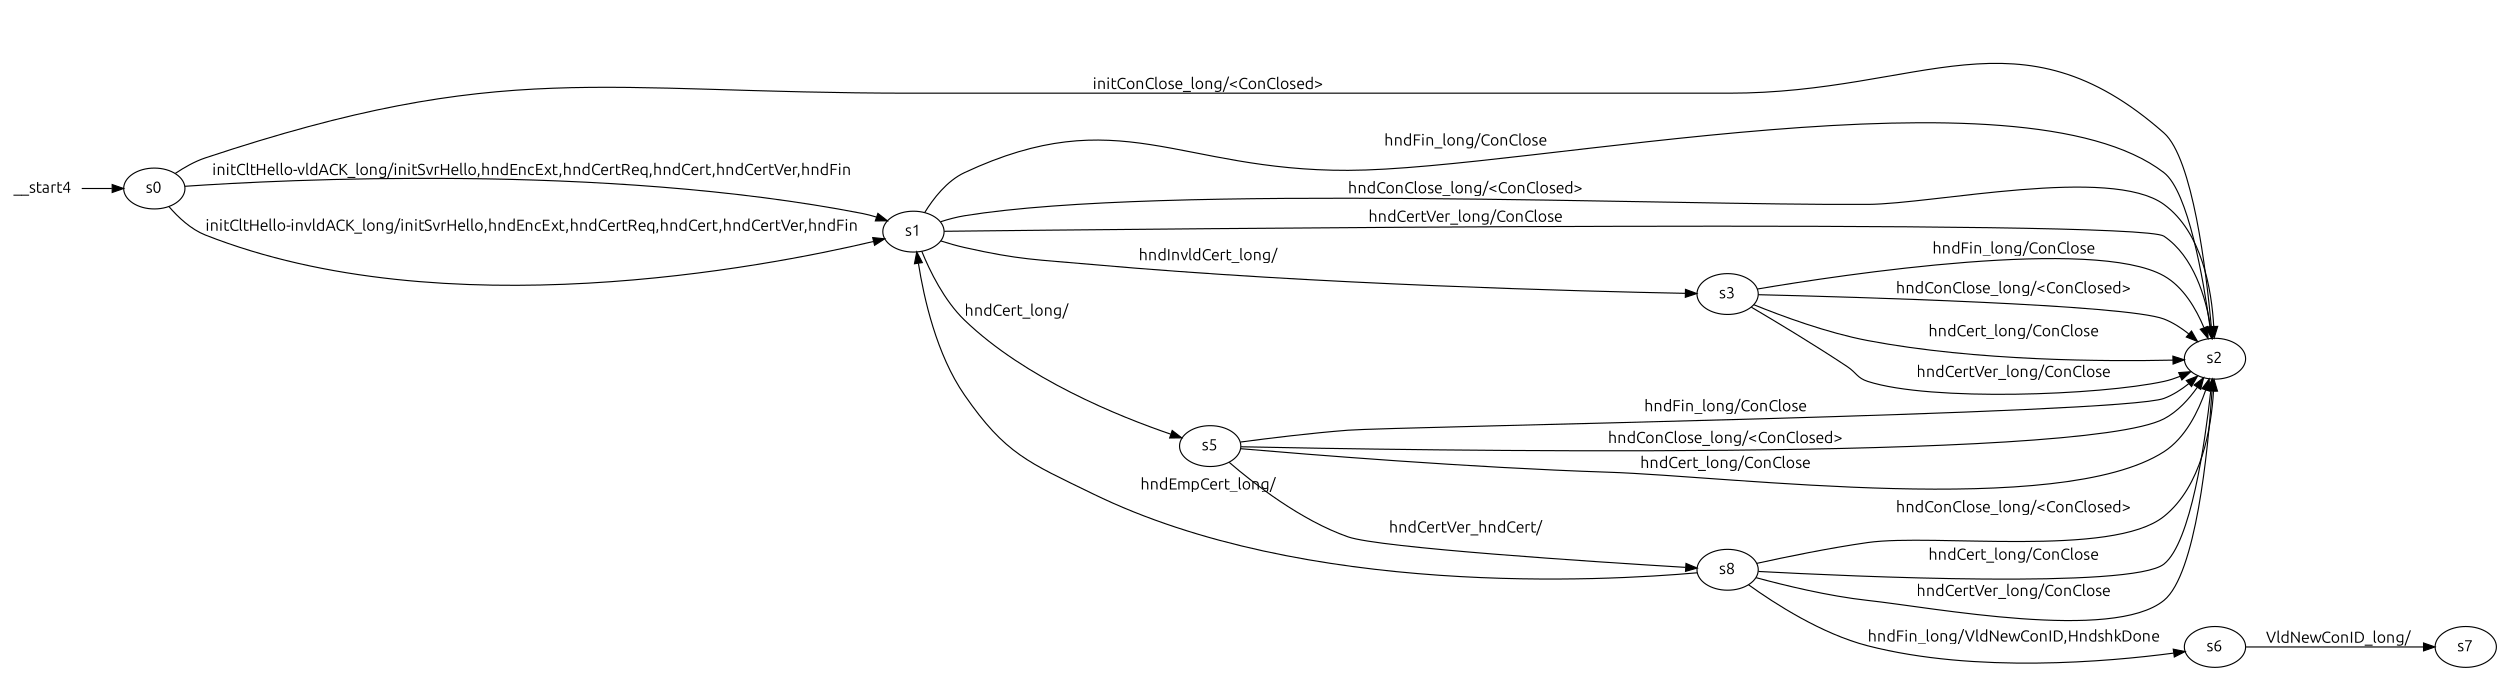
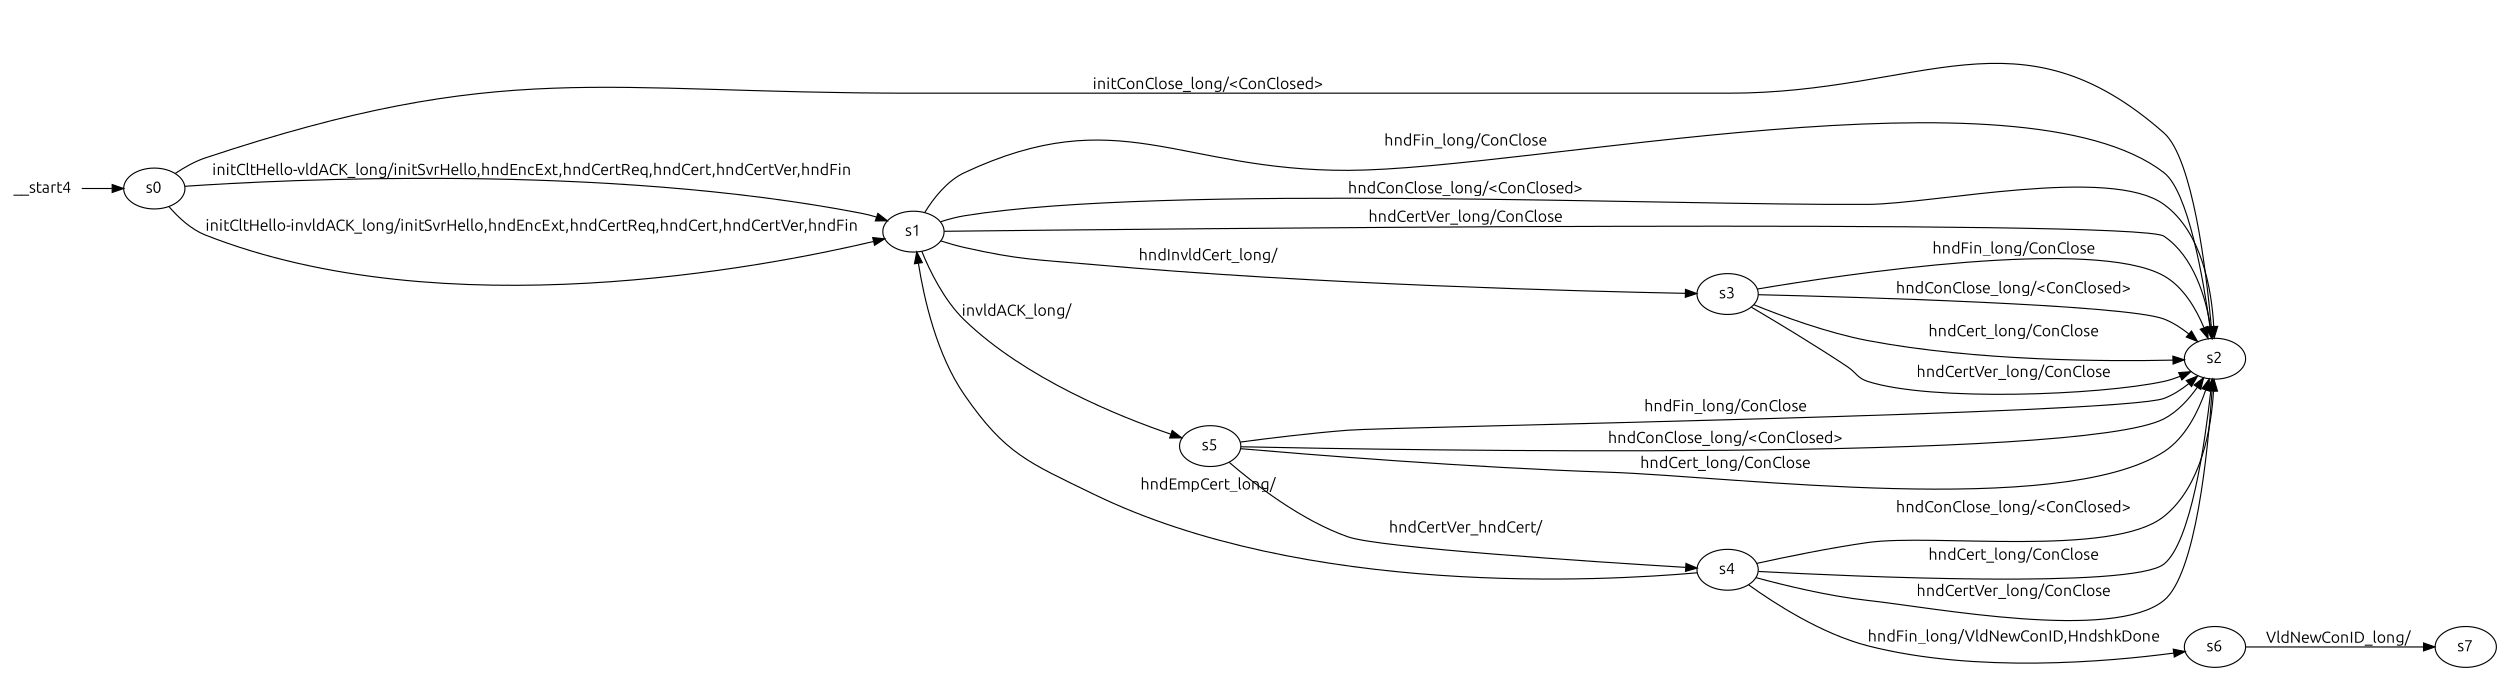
(1018, 312) -> (1018, 312)
(1728, 570) -> (1728, 570)
